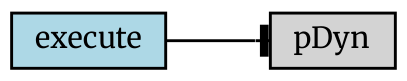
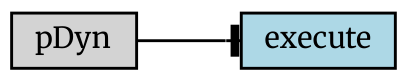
(211, 41) -> (181, 41)
